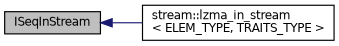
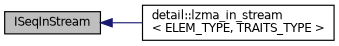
(238, 23) -> (238, 23)
